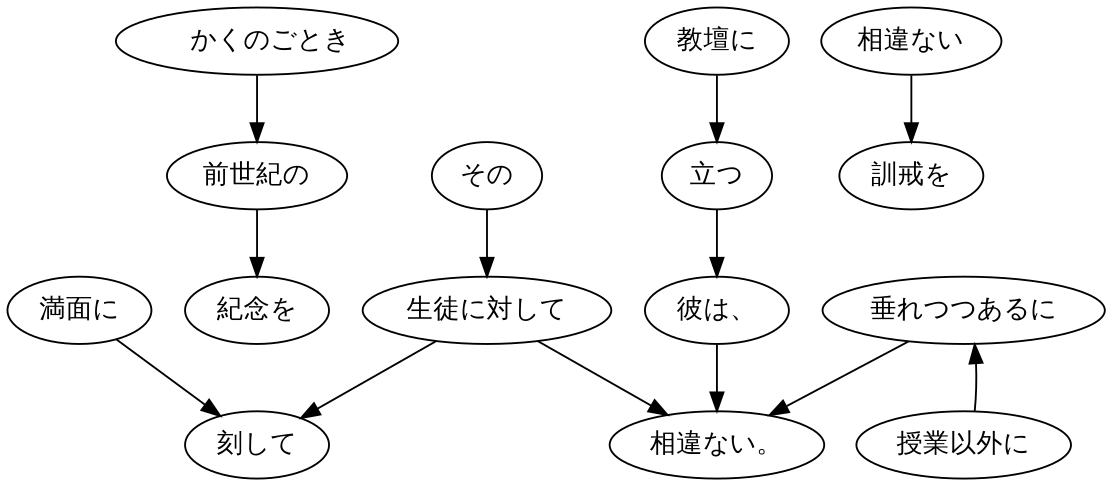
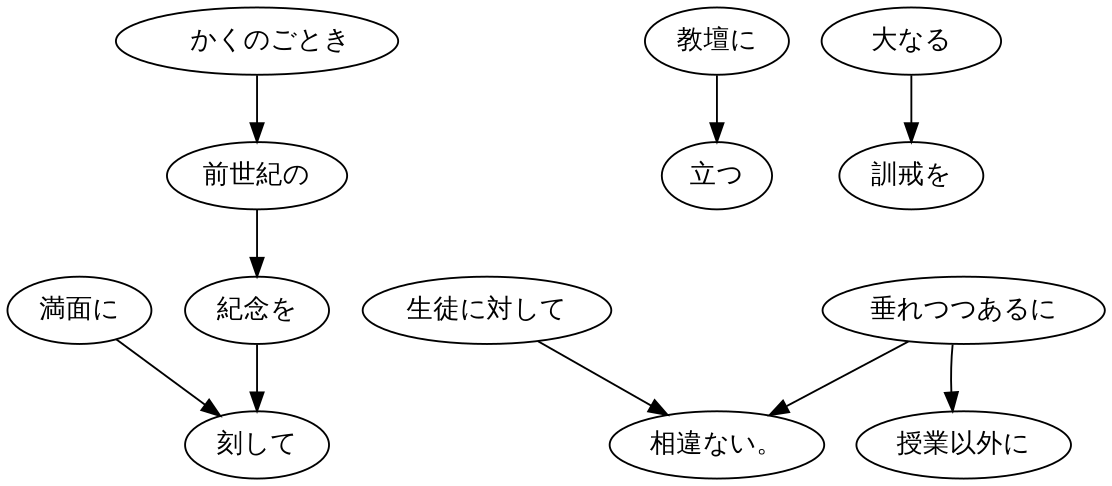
(911, 41) -> (911, 41)
(487, 176) -> none
(717, 310) -> none
(377, 375) -> (257, 368)
(976, 387) -> (951, 368)
